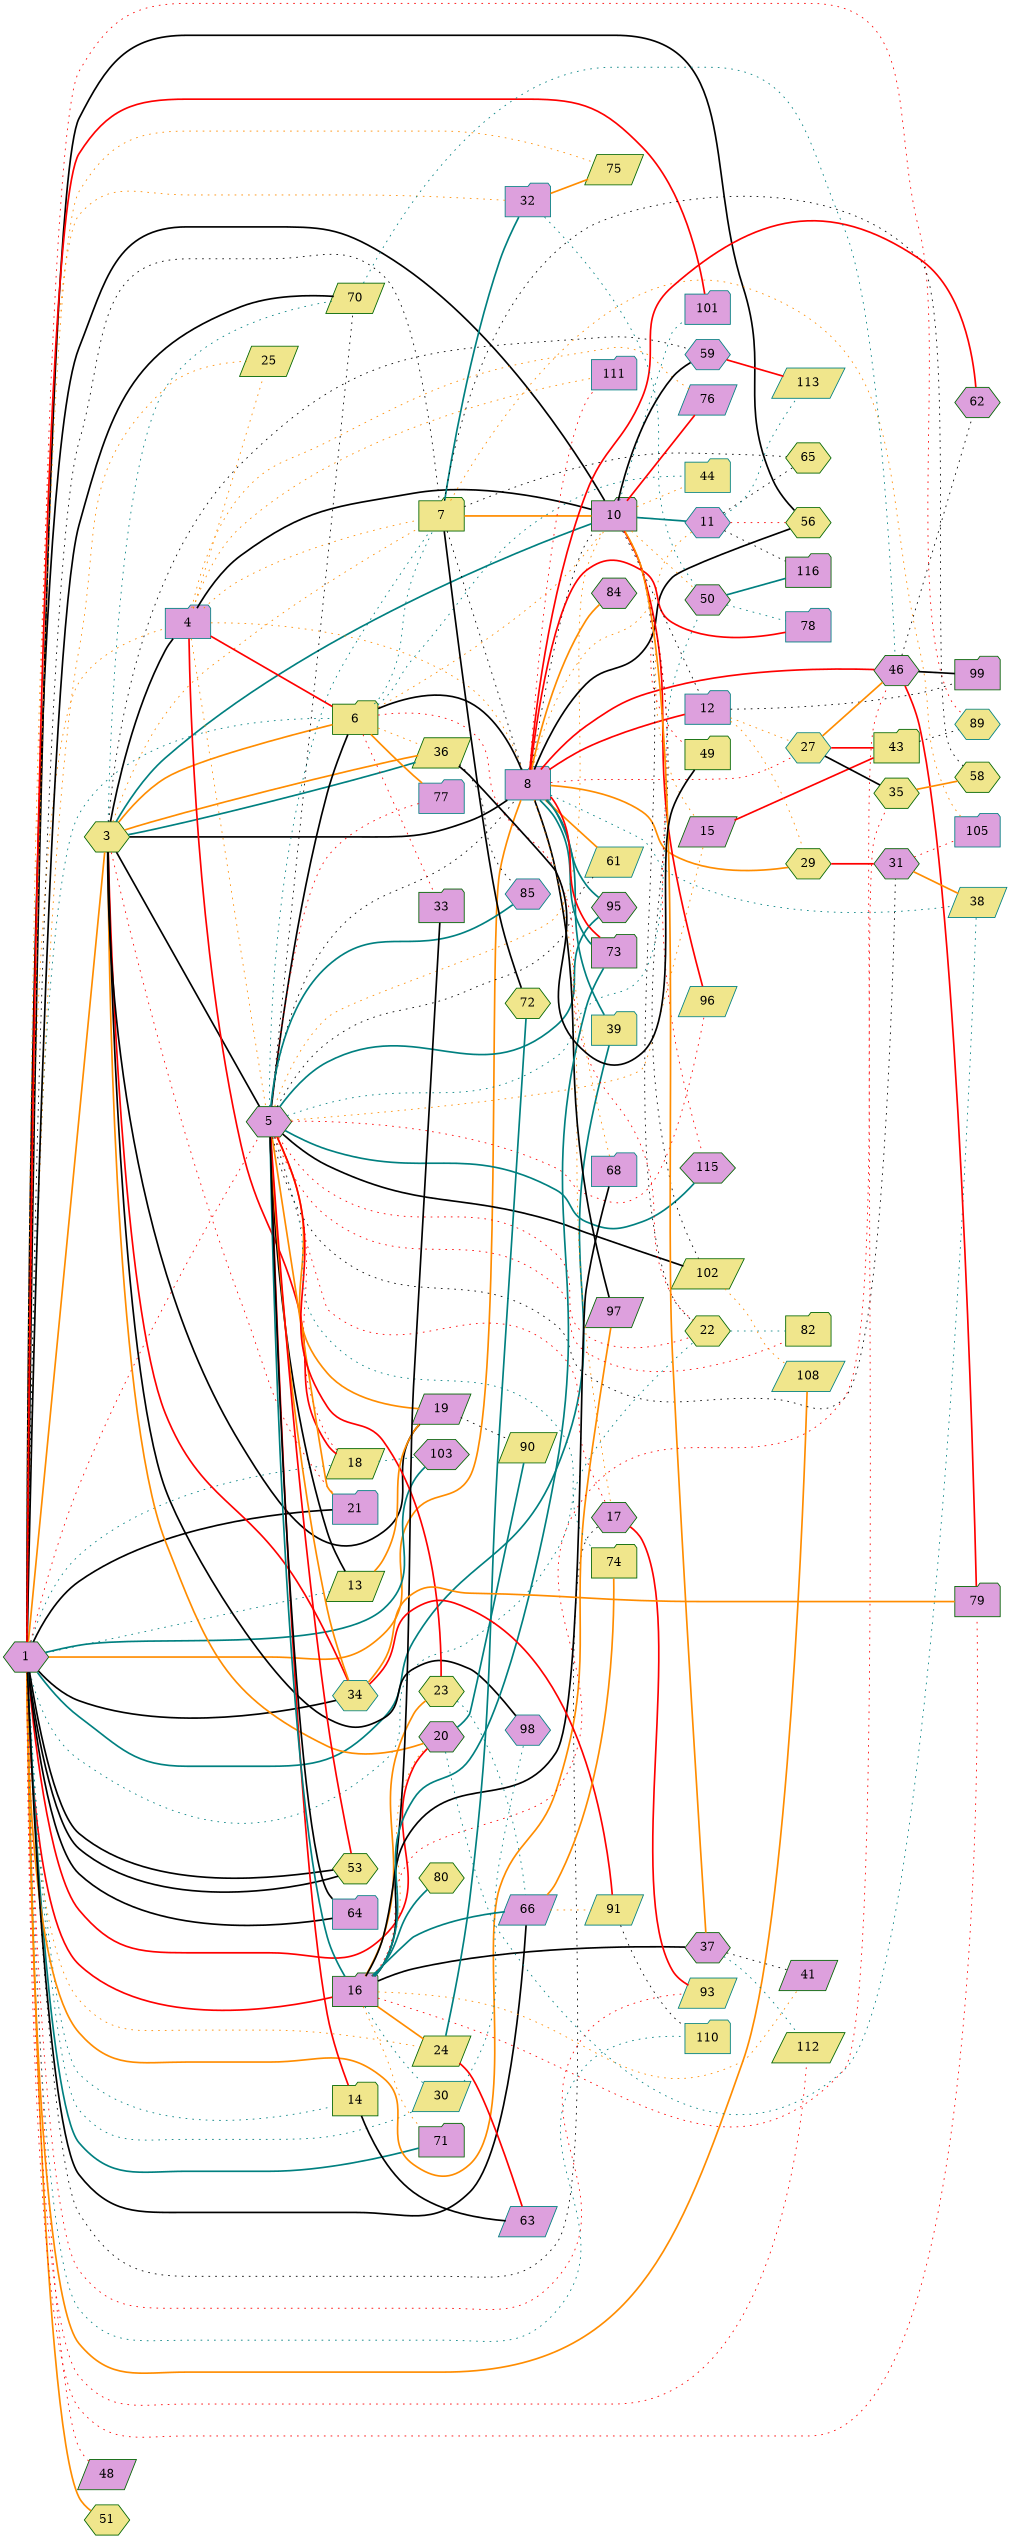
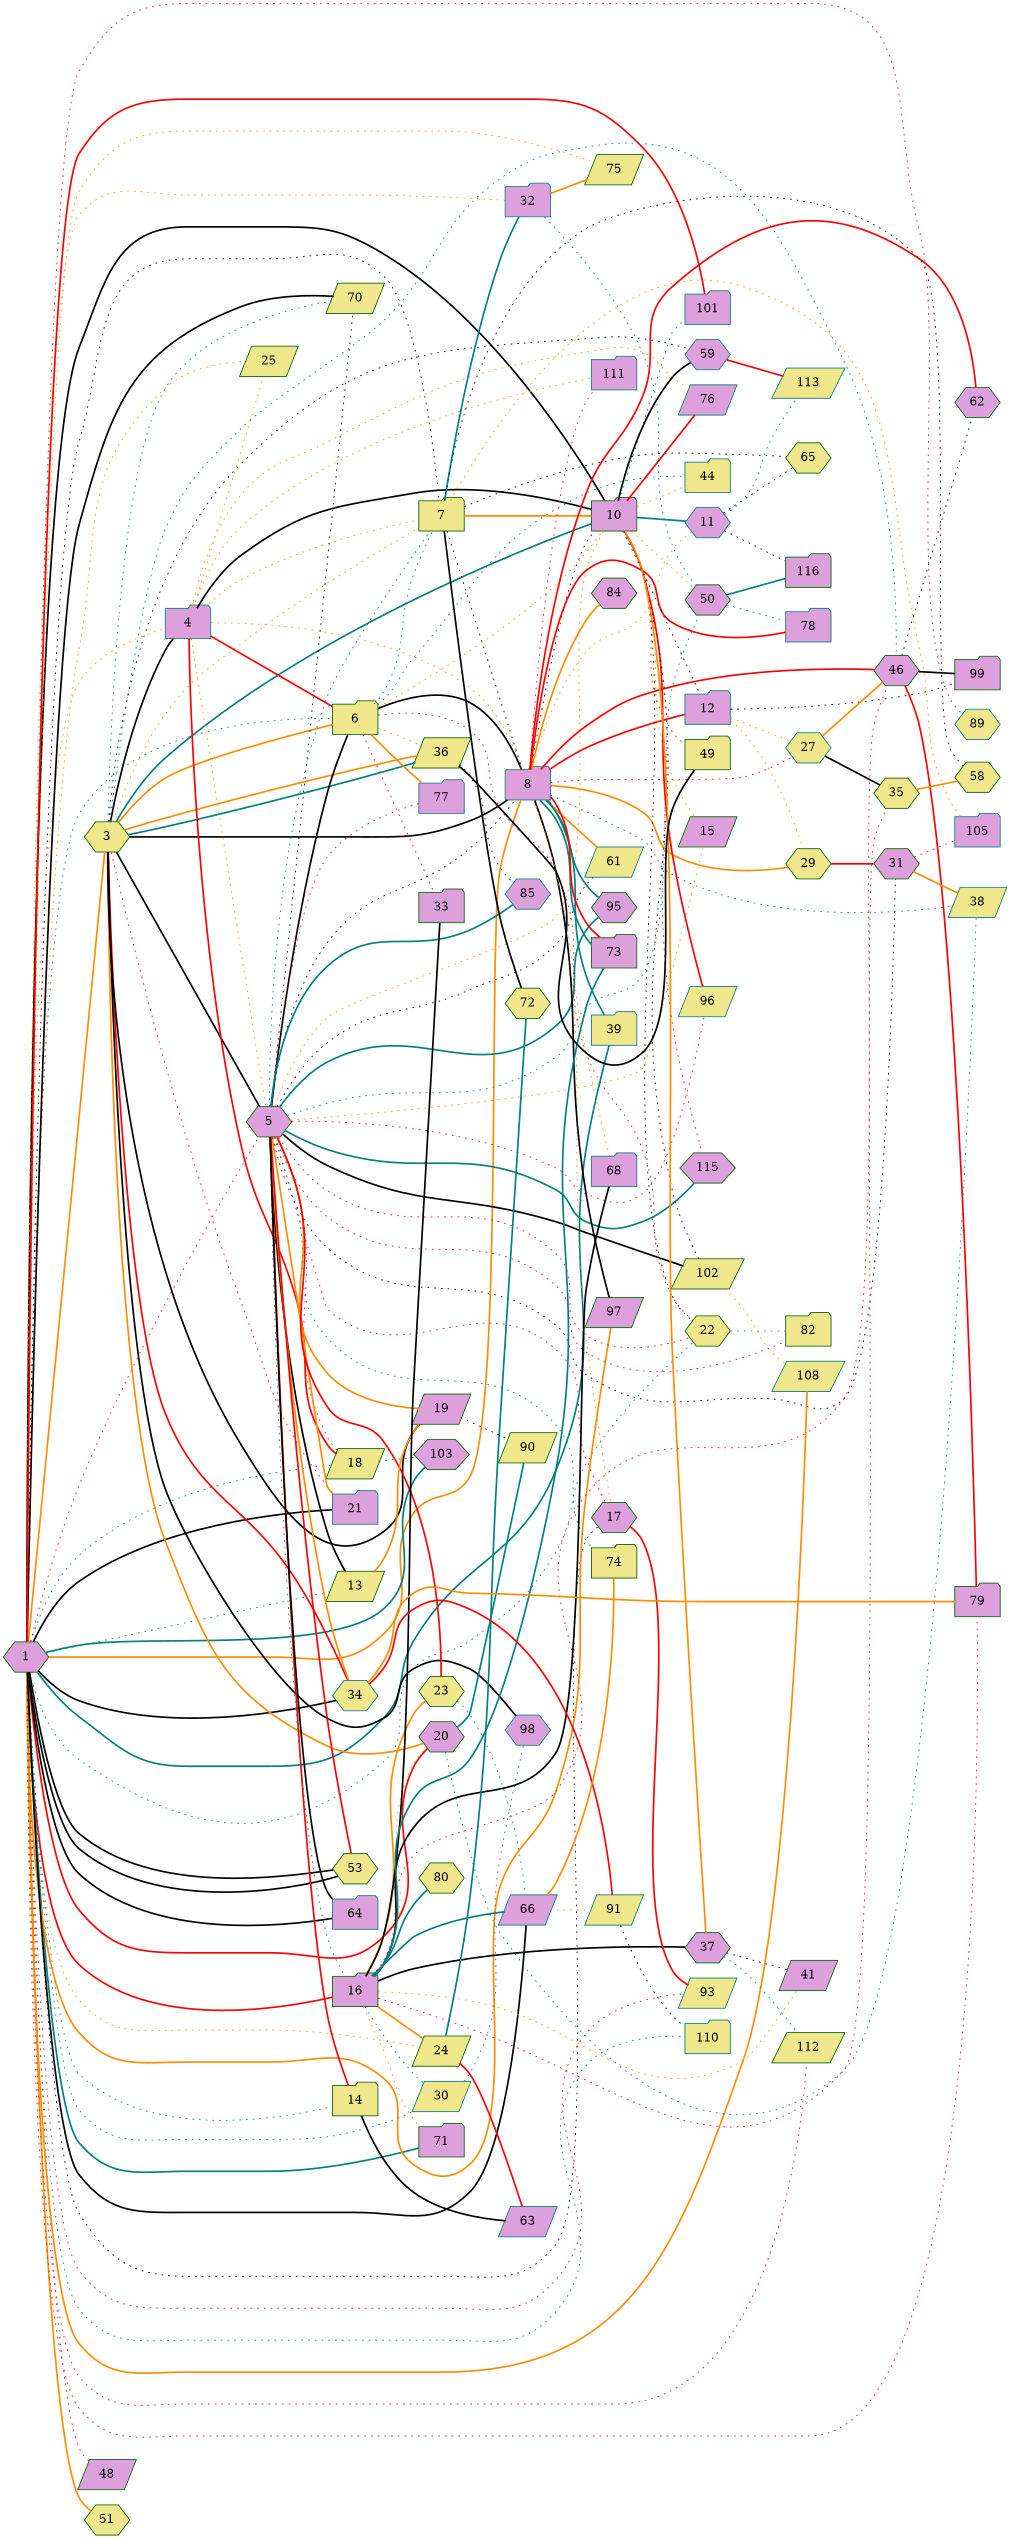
(799, 118) -> (490, 187)
(808, 523) -> none
(897, 748) -> none
(286, 1560) -> (286, 1560)
